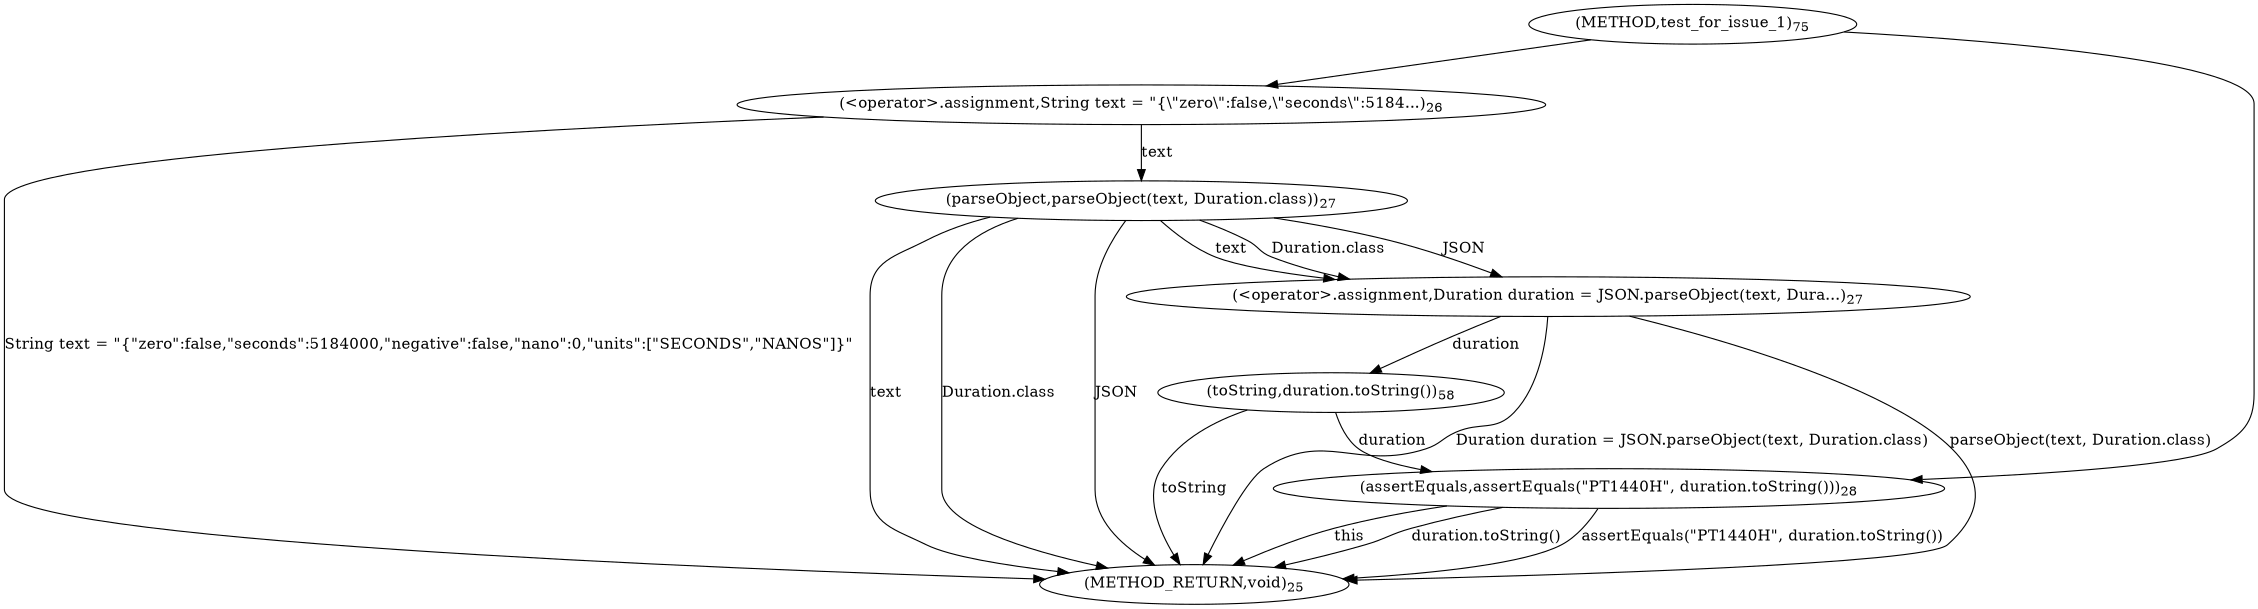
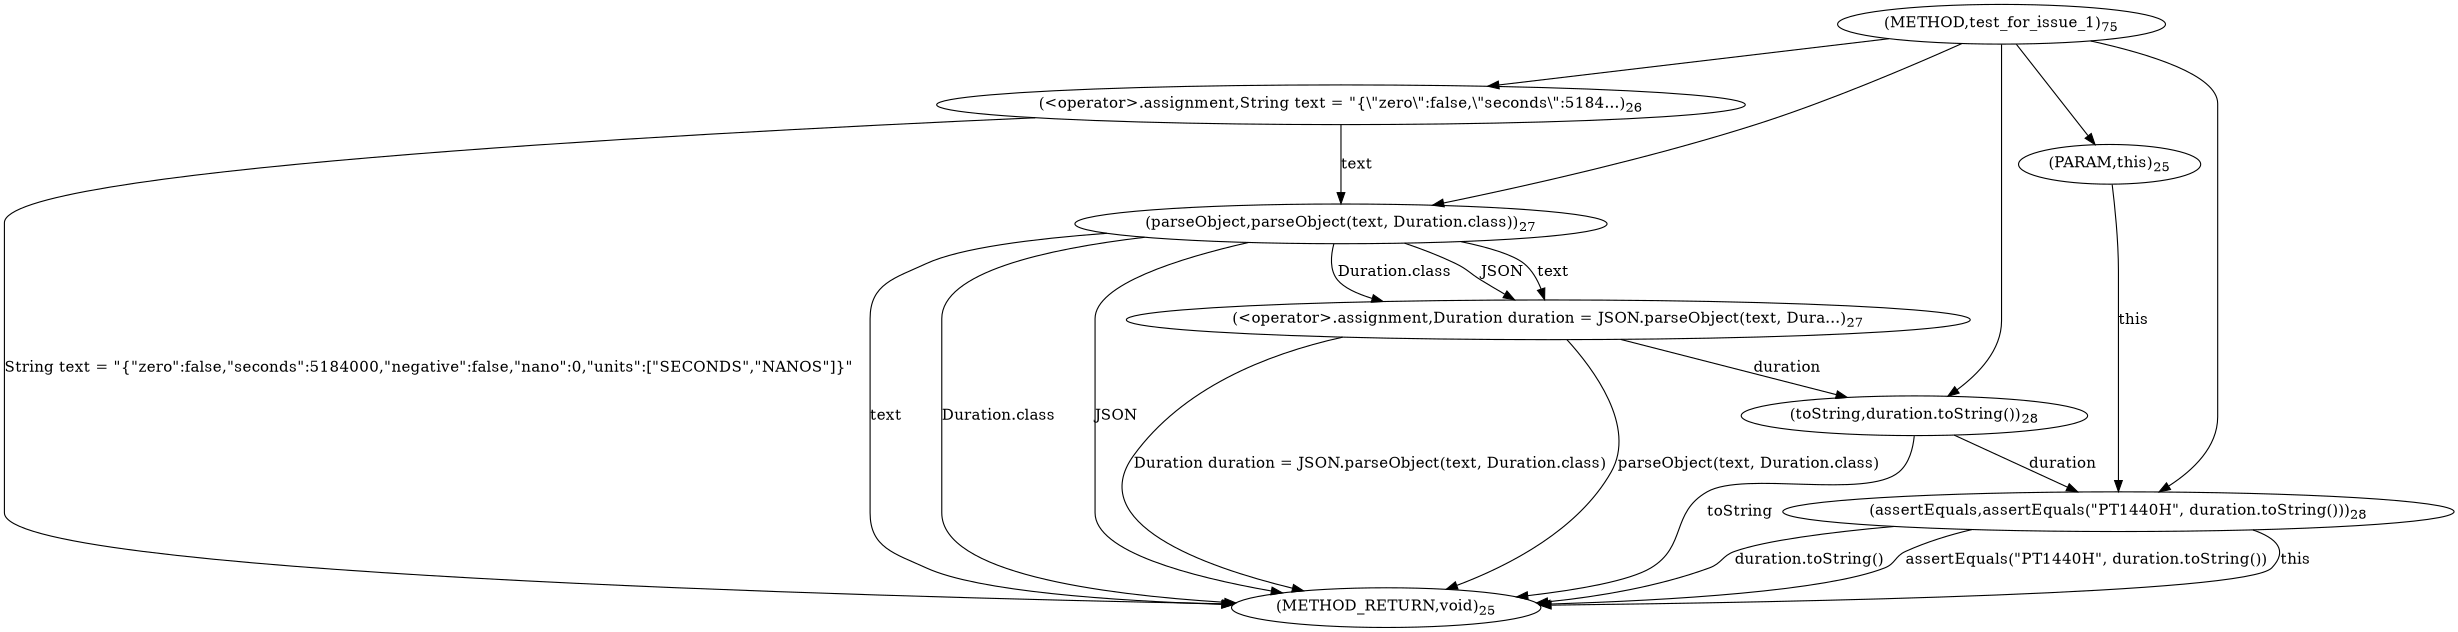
none -> (1708, 139)
none -> (2110, 164)
none -> (2002, 225)
(1447, 391) -> (2030, 414)
